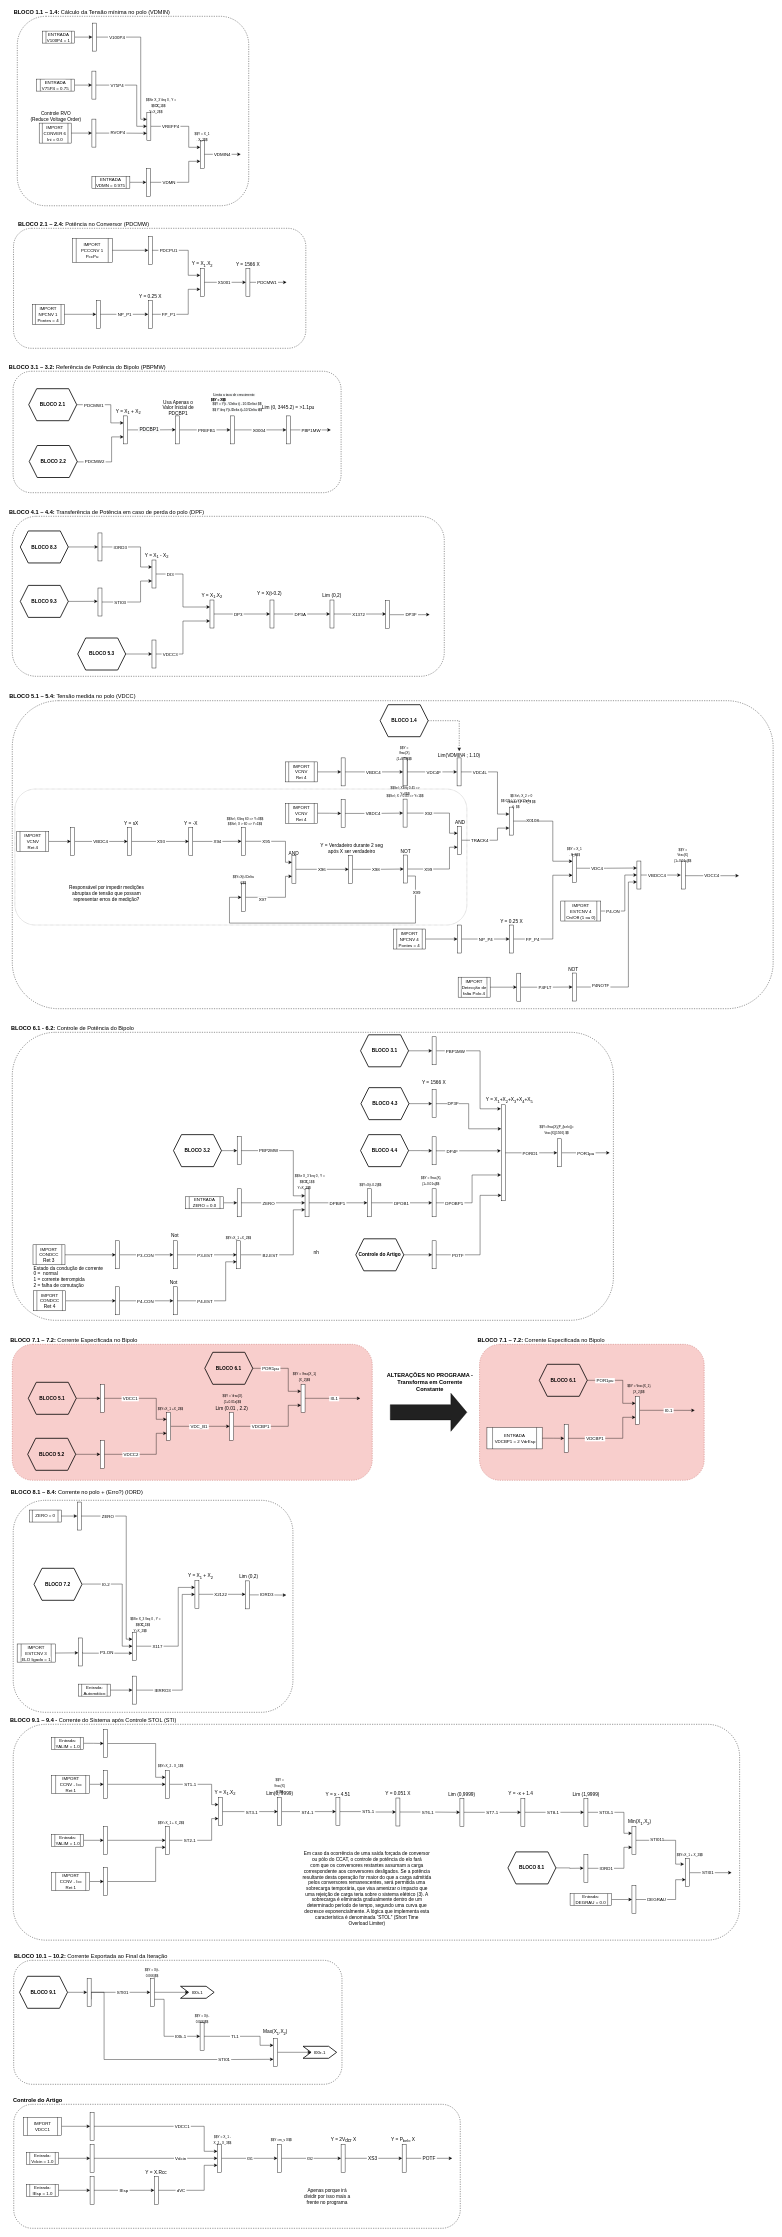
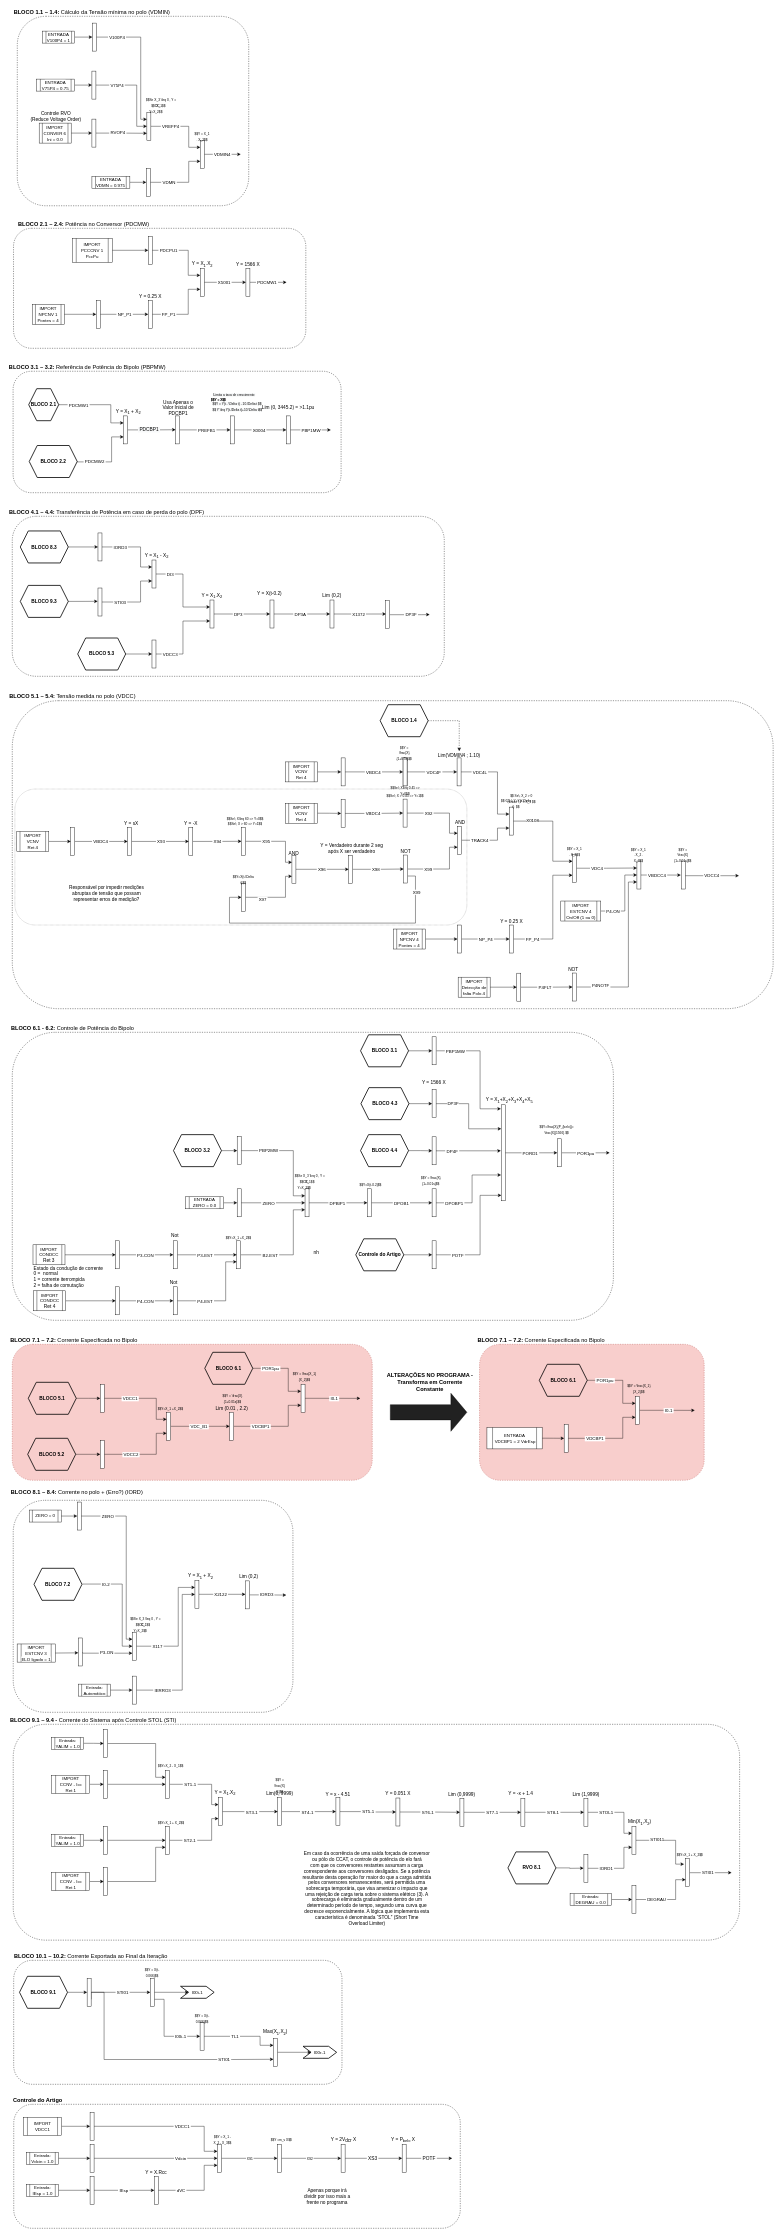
(53, 405) -> (44, 405)
none -> (639, 855)
(532, 1868) -> (532, 1868)
